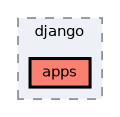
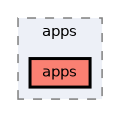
(60, 32) -> (60, 32)
